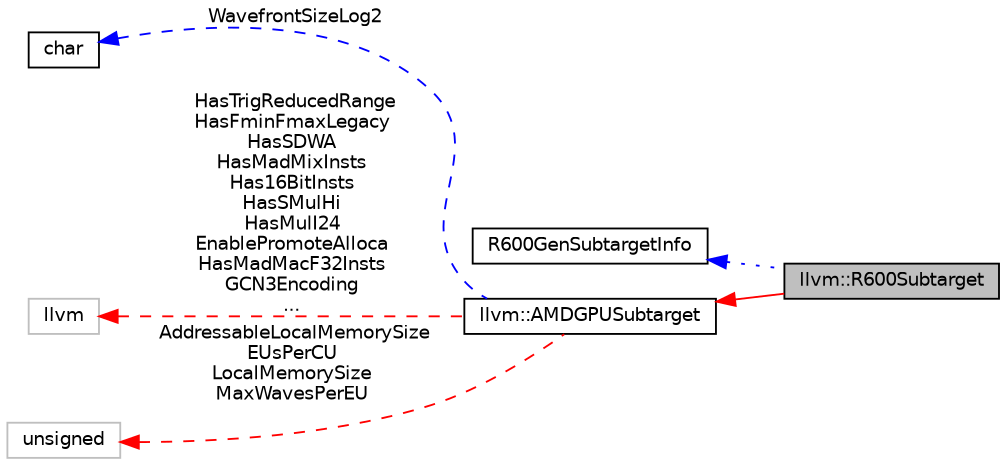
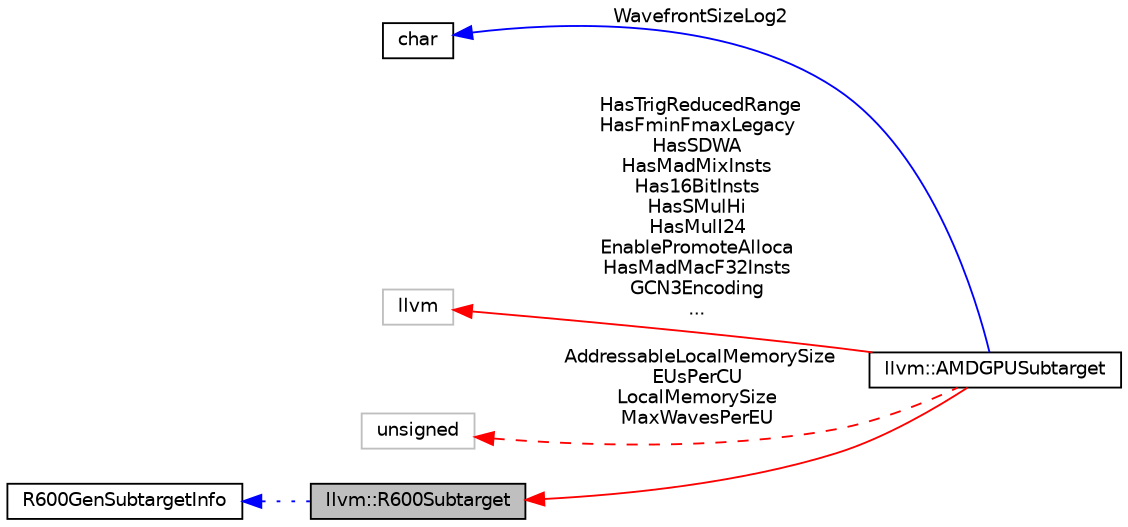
(392, 63) -> (808, 73)
(760, 297) -> (764, 472)
(291, 316) -> (673, 330)
